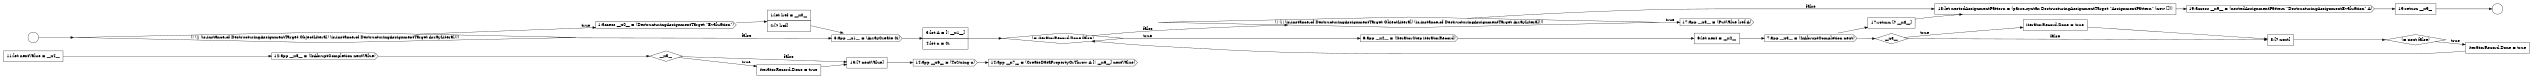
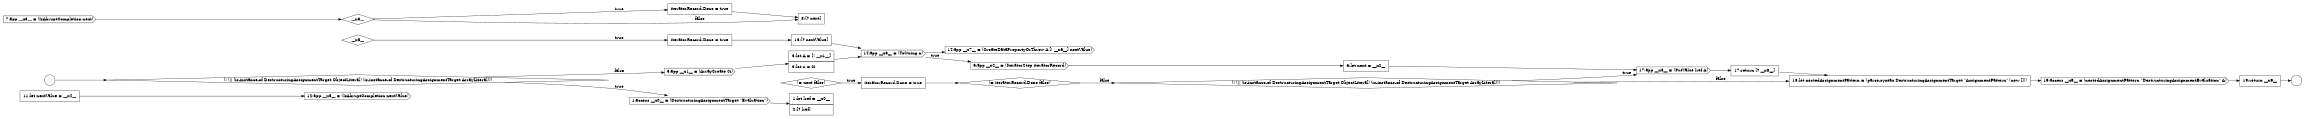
(826, 29) -> none
(1851, 30) -> (1719, 70)
(983, 38) -> (846, 58)
(1241, 38) -> (947, 59)
(1751, 38) -> (1511, 68)
(2338, 40) -> none
(938, 44) -> (804, 67)
(512, 56) -> none
(762, 59) -> none
